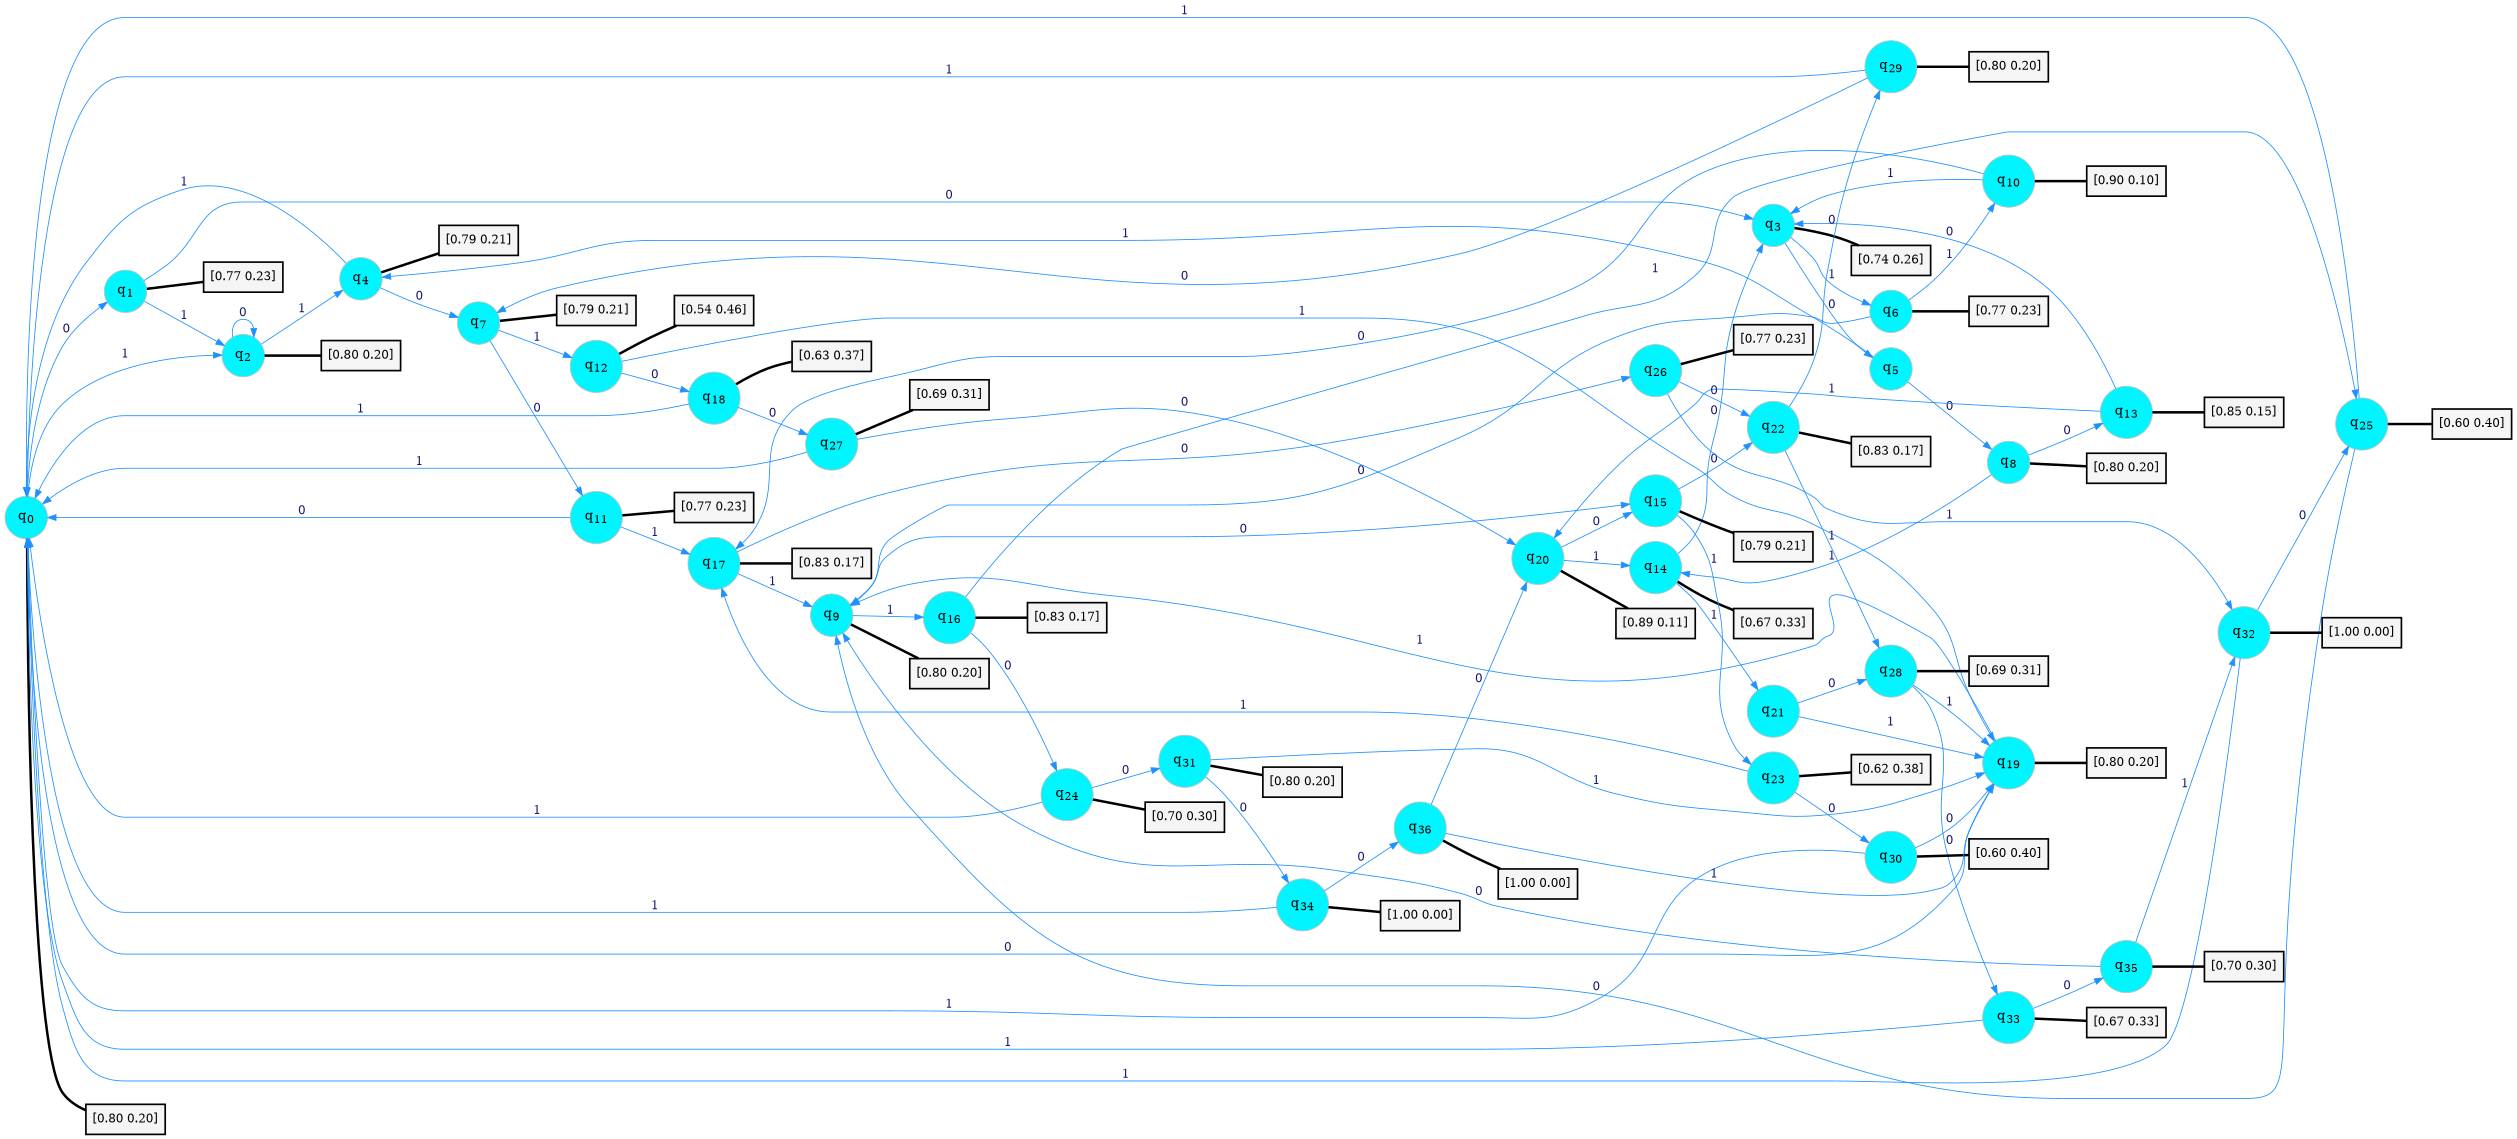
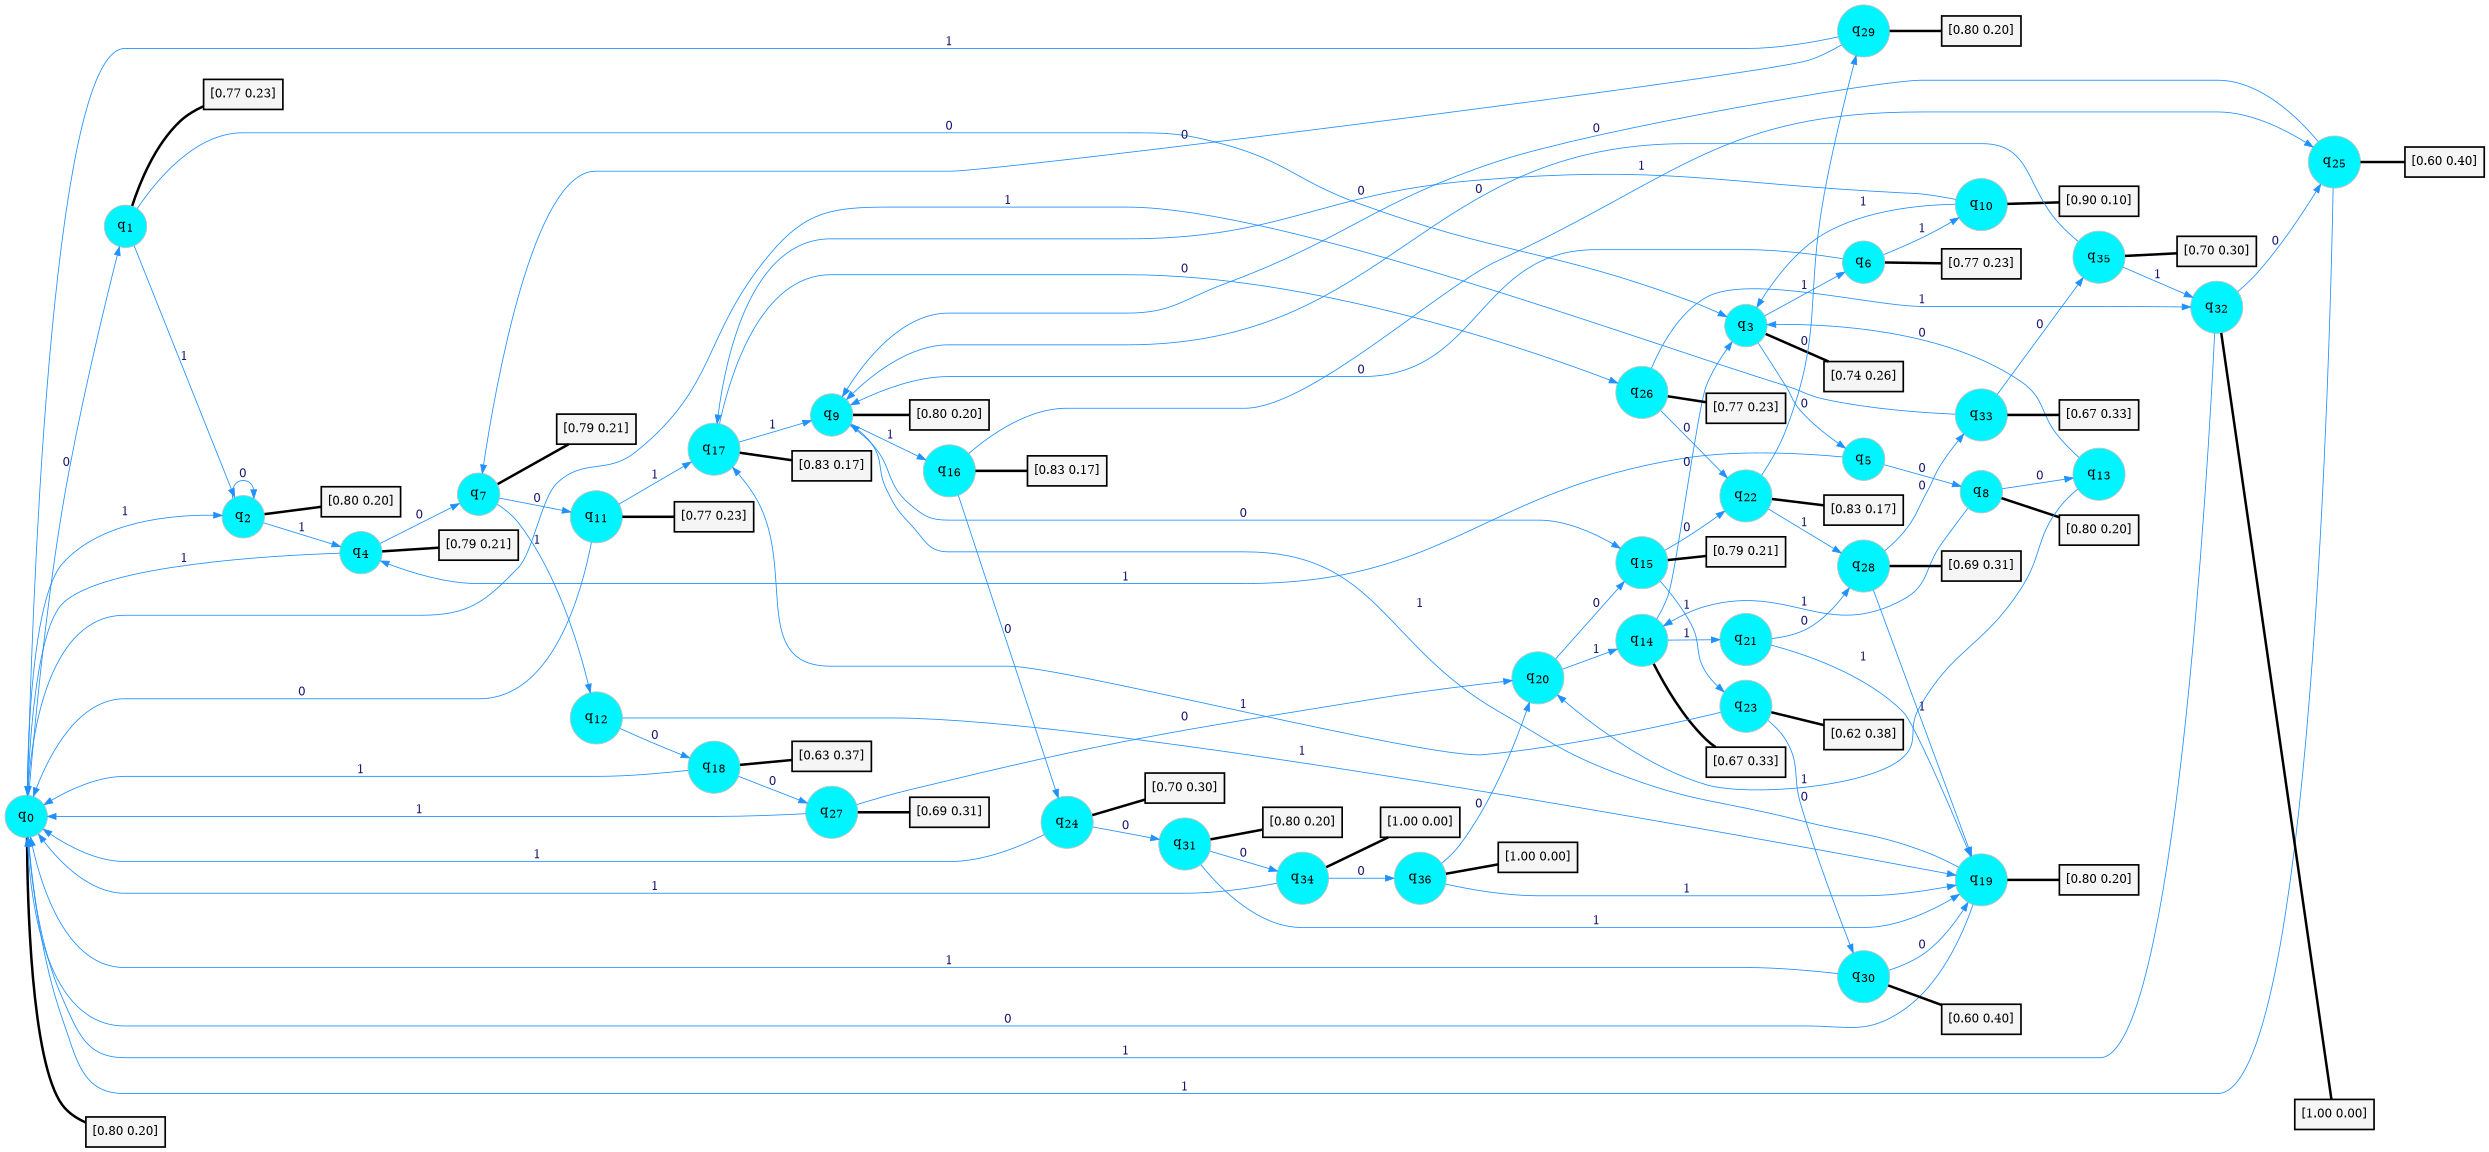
(714, 311) -> none
(2244, 412) -> none
(1656, 624) -> none
